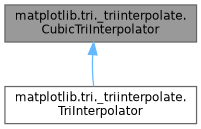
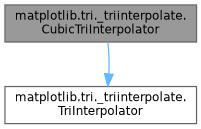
(92, 70) -> (109, 58)
